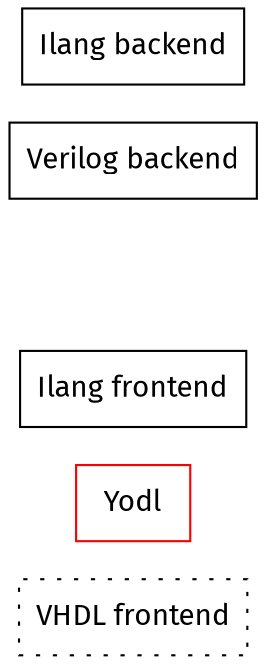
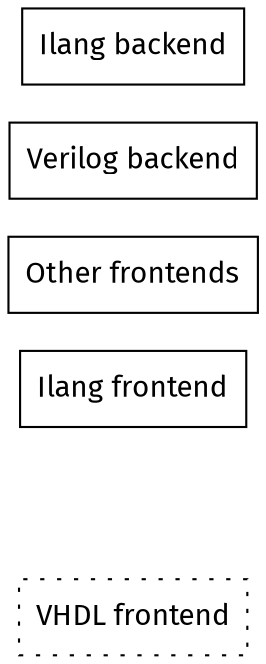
none -> (133, 275)
(133, 503) -> none
